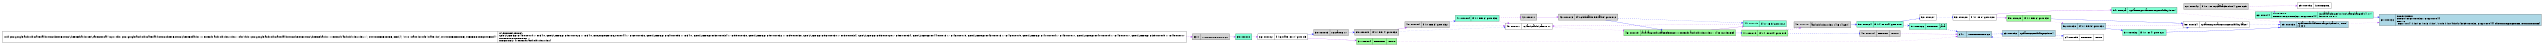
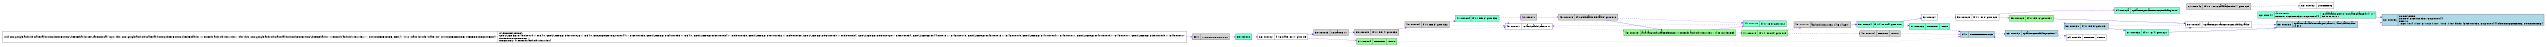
(2322, 23) -> (2325, 23)
(1943, 26) -> (1944, 26)
